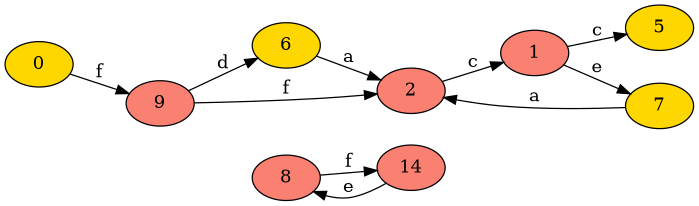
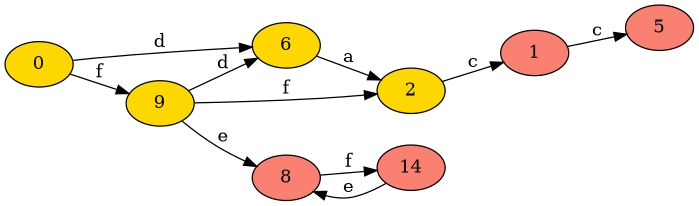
(660, 28) -> (660, 28)
none -> (156, 53)
(411, 91) -> (411, 91)
(160, 103) -> (160, 103)
(660, 106) -> none
none -> (212, 143)
